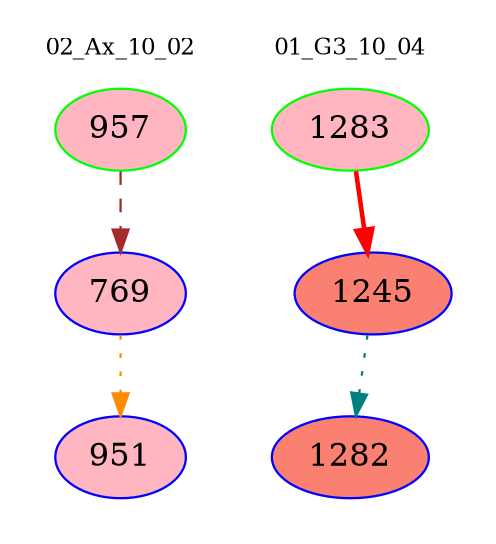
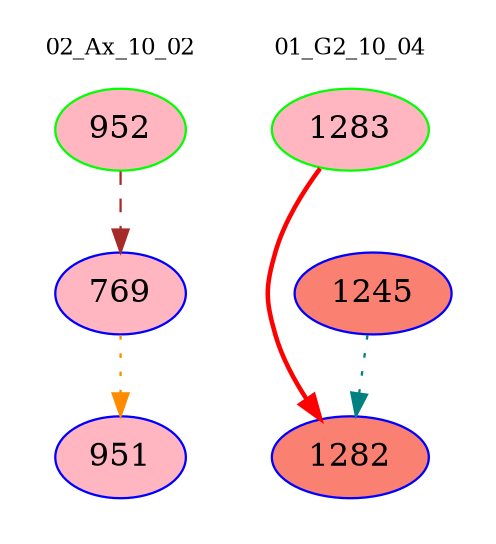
(350, 49) -> (350, 49)
(121, 130) -> (121, 130)
(360, 200) -> (269, 282)
